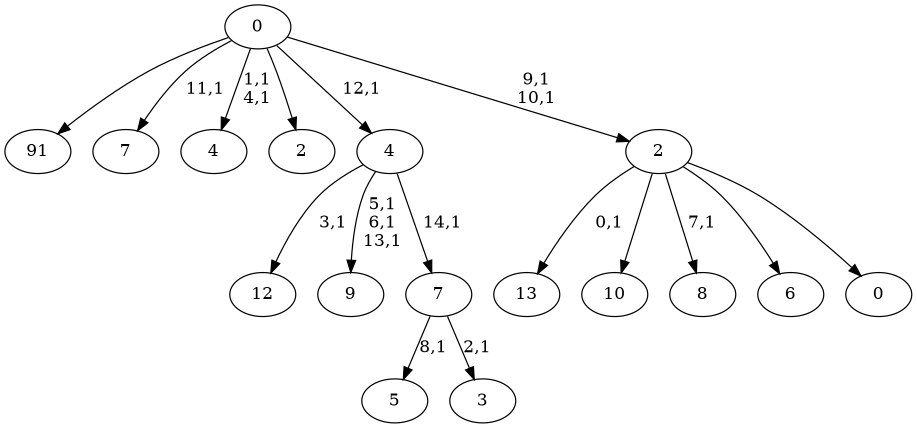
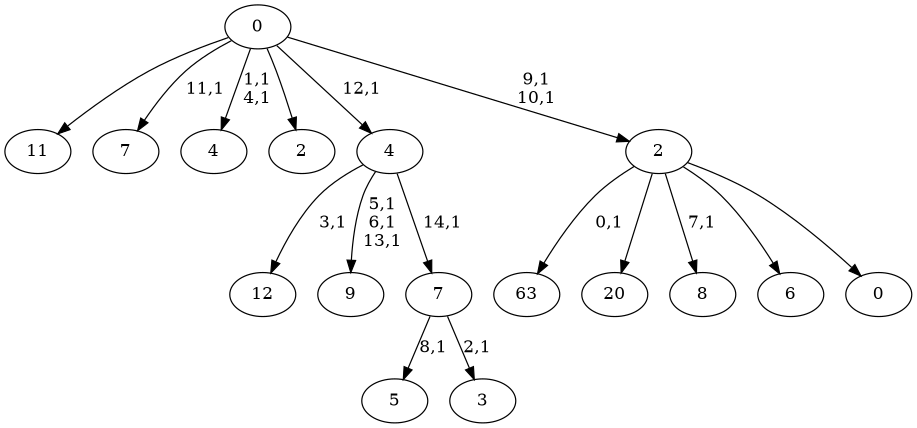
(38, 152) -> (38, 152)
(527, 295) -> (527, 295)
(615, 295) -> (615, 295)
